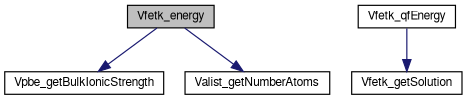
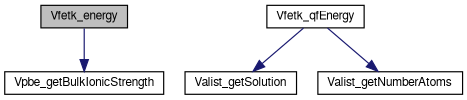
(209, 46) -> (348, 46)
(407, 83) -> (241, 83)
